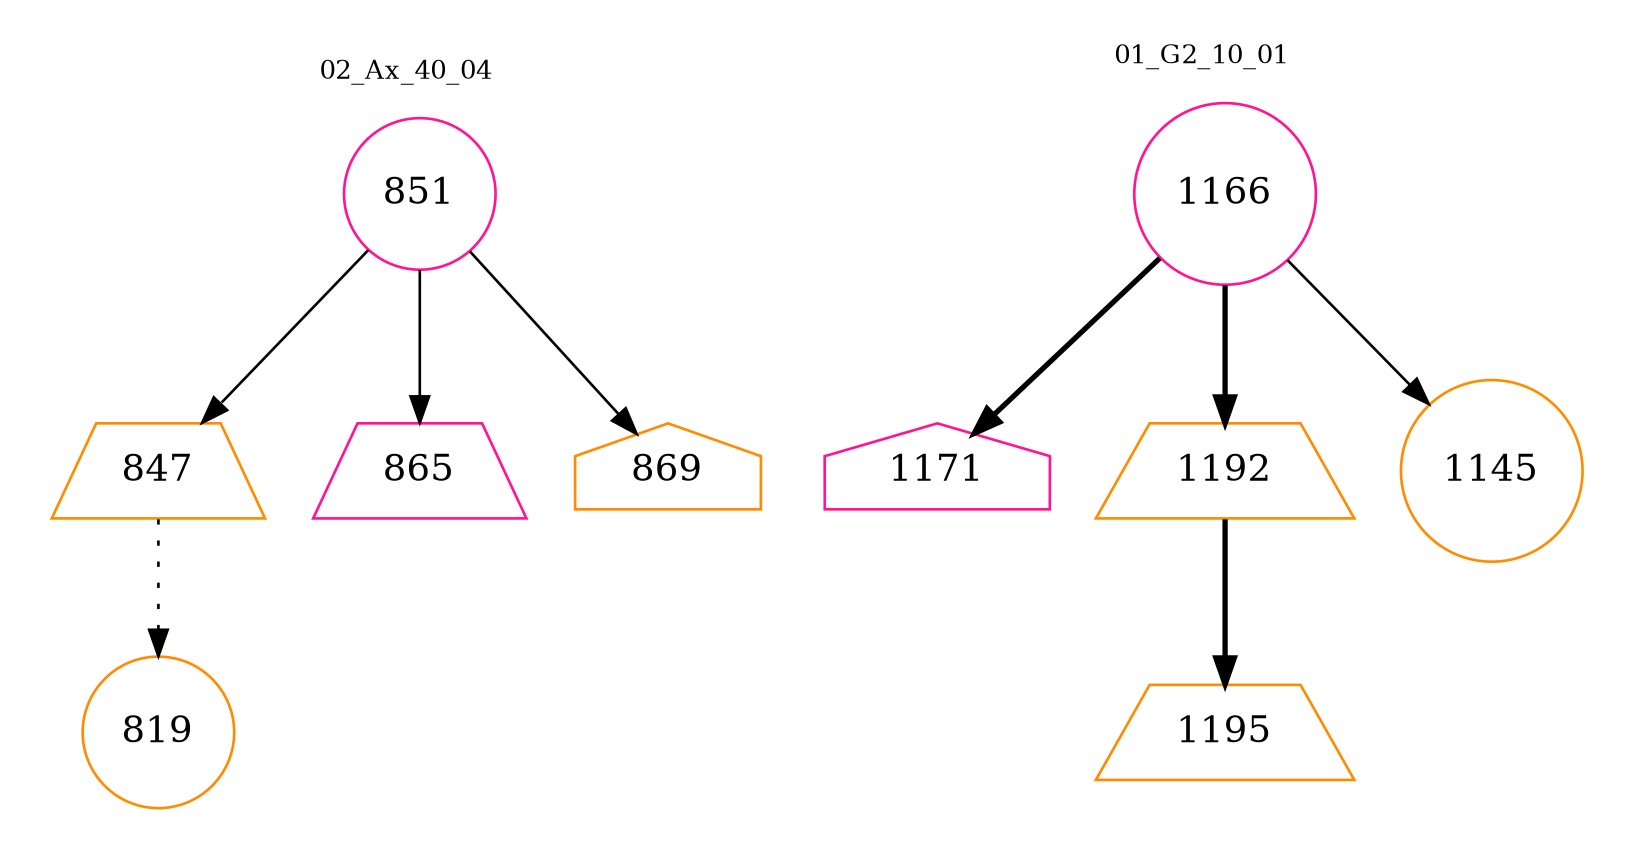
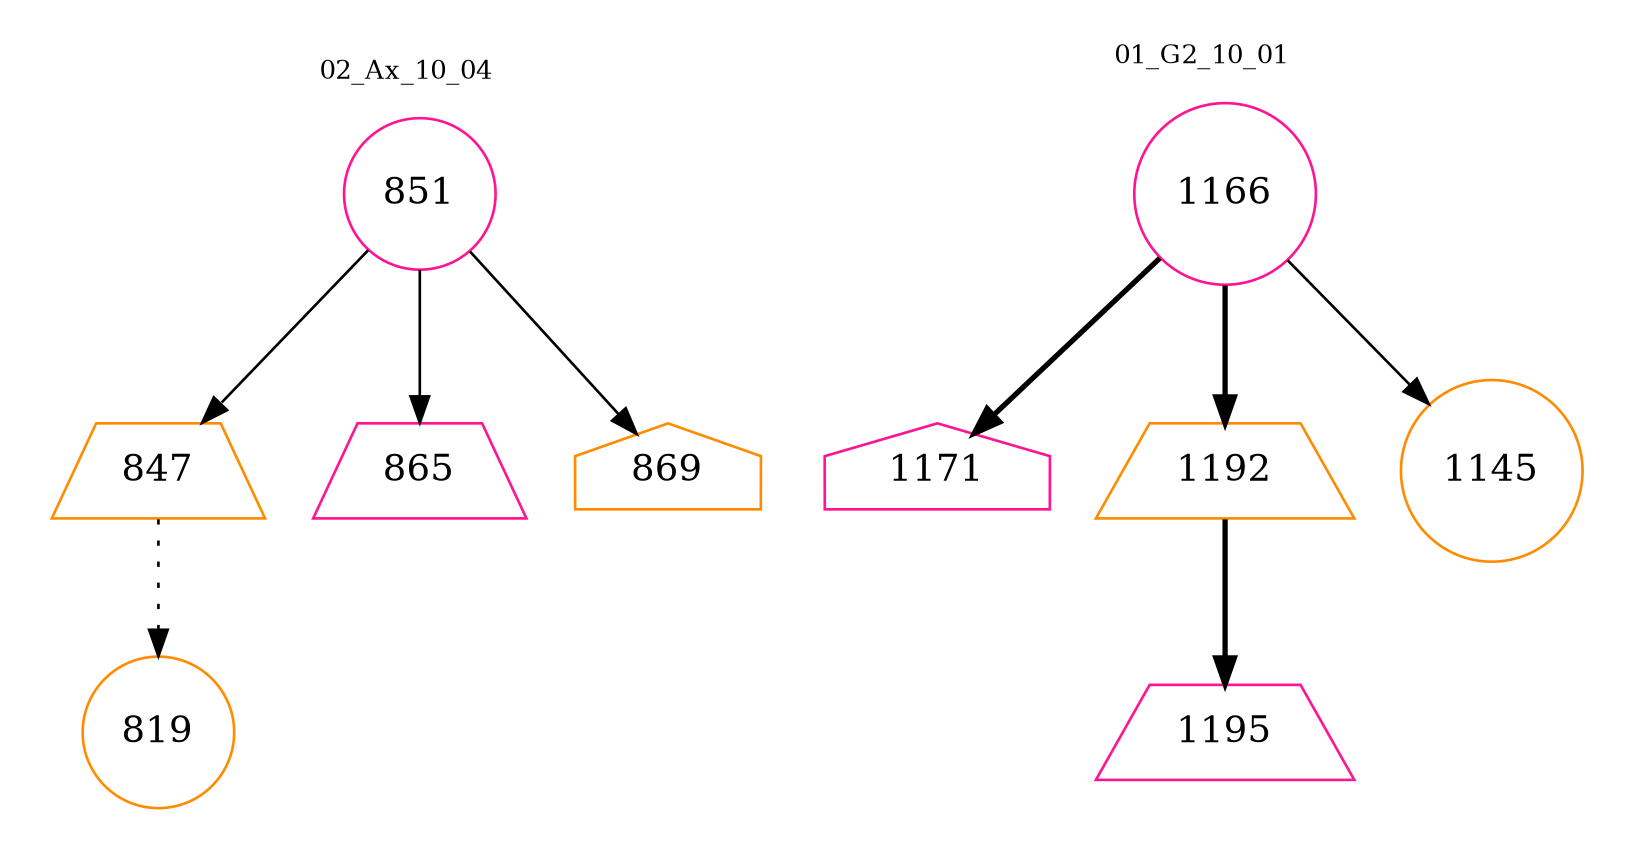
(407, 72) -> (407, 72)
(1225, 732) -> (1225, 732)
